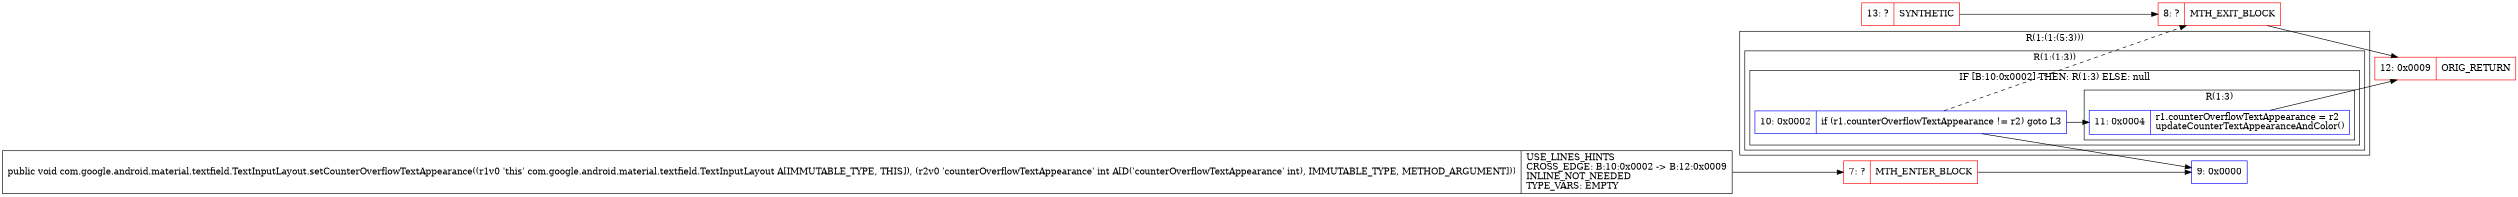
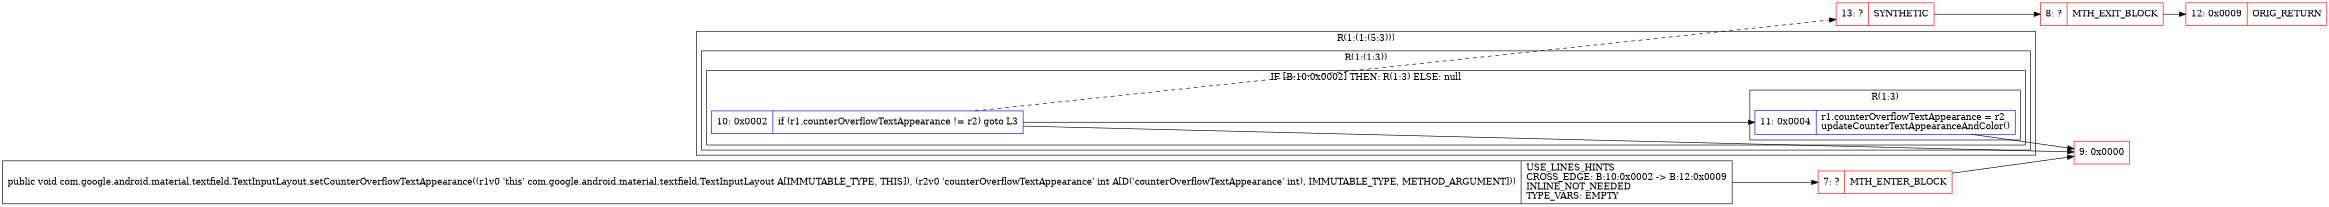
(2074, 65) -> (1402, 65)
(2331, 96) -> (2041, 144)
(2219, 172) -> (2102, 153)
